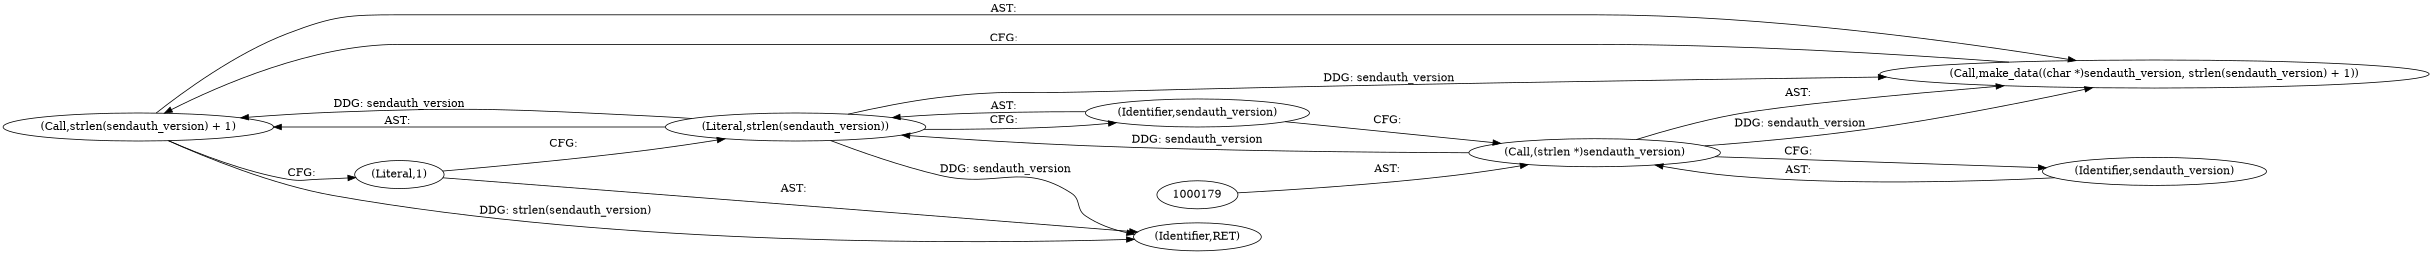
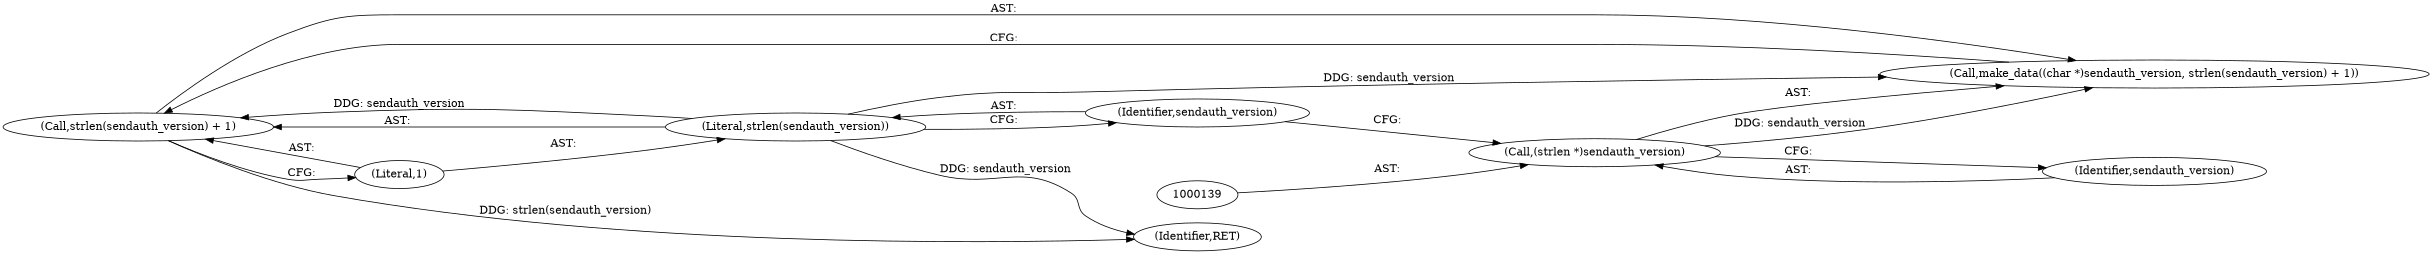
(565, 144) -> (565, 144)
(1189, 149) -> none
(1197, 195) -> (1197, 195)
(786, 204) -> (287, 154)
